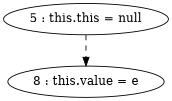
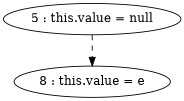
(86, 19) -> (92, 19)
